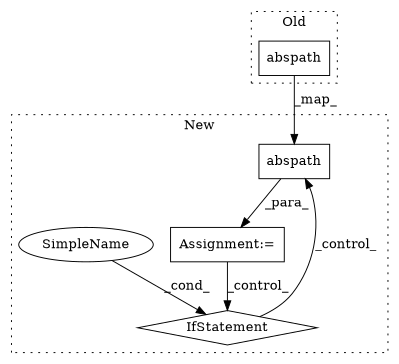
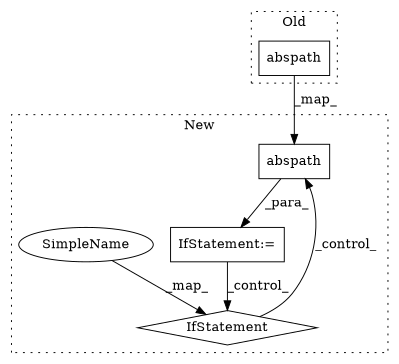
(227, 245) -> (227, 245)
(187, 286) -> (187, 286)
